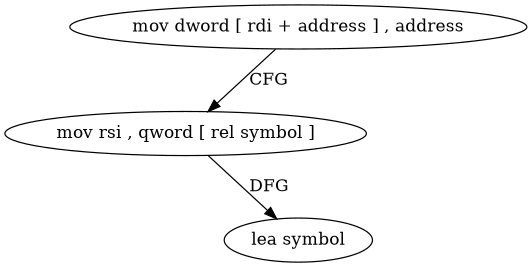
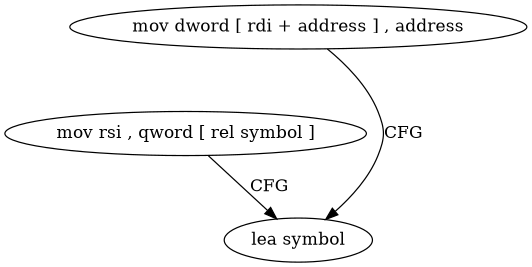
(246, 76) -> (383, 128)
(270, 187) -> (270, 187)
